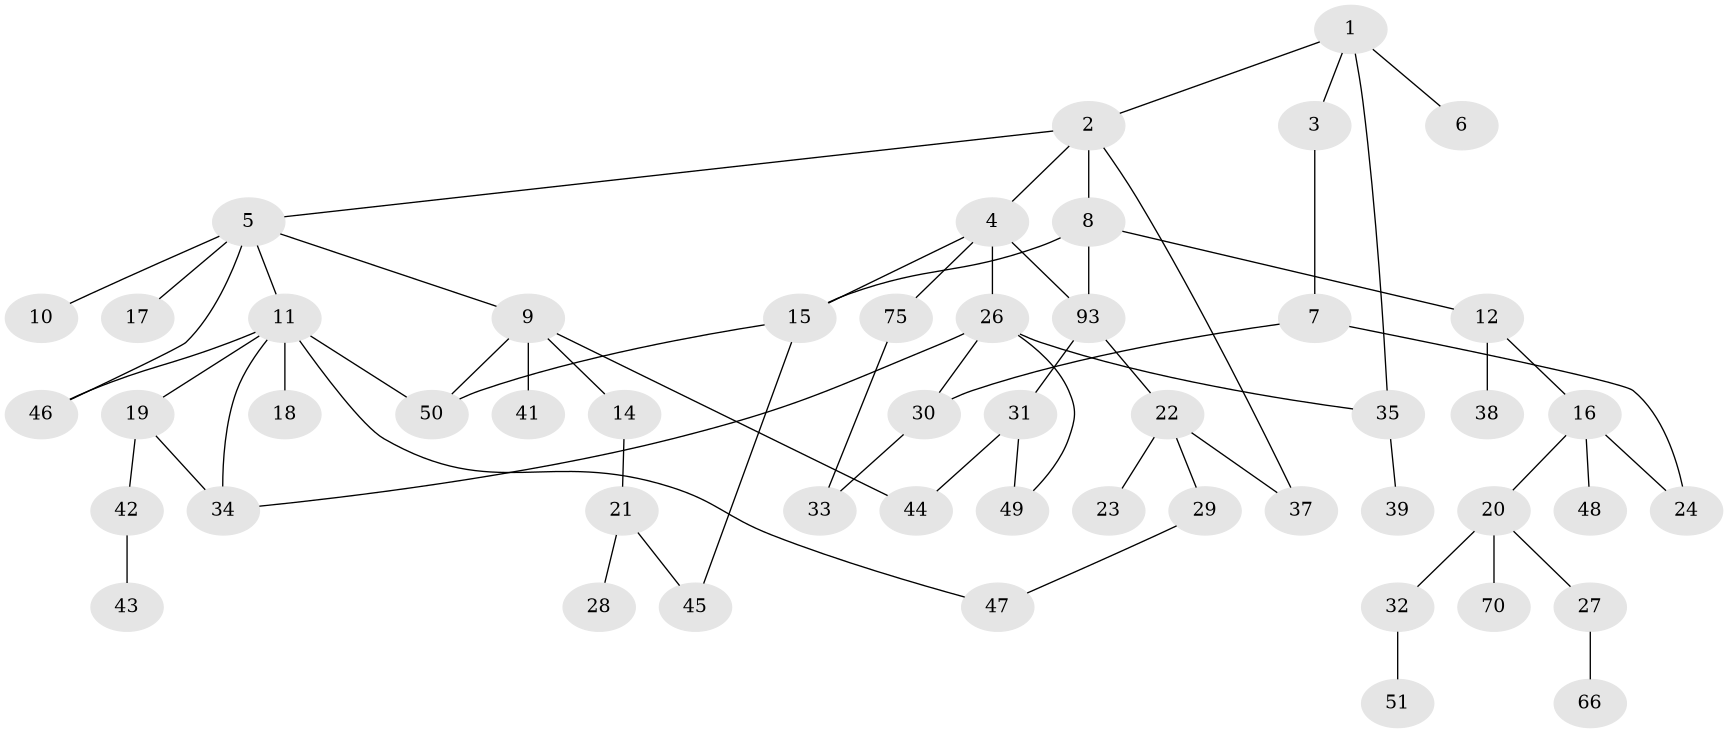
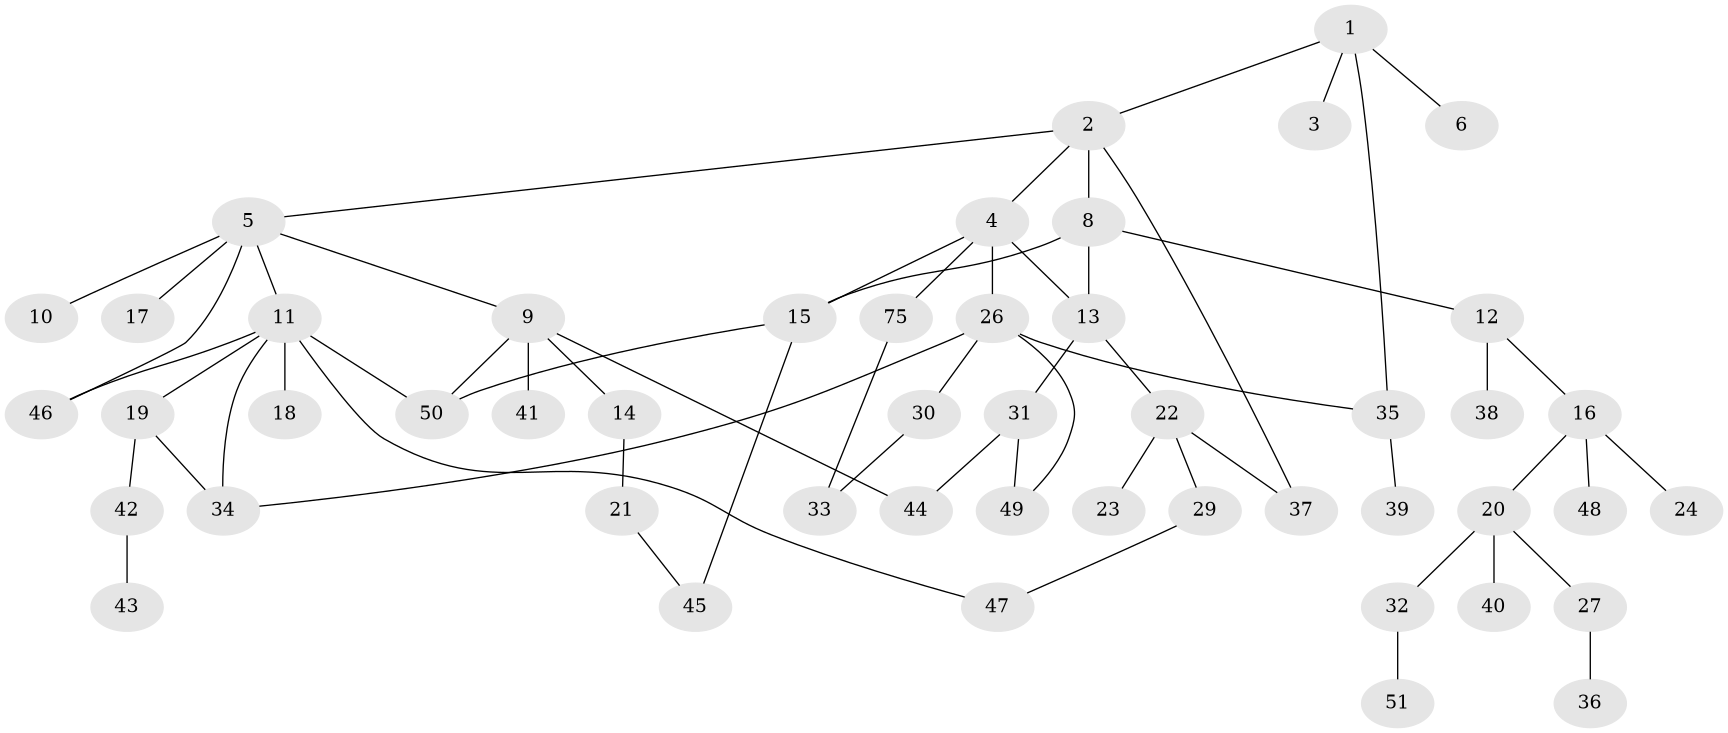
(1089, 318) -> (1089, 318)
(1315, 318) -> none
(599, 607) -> none
(1494, 607) -> (1494, 607)
(1590, 704) -> (1590, 704)
